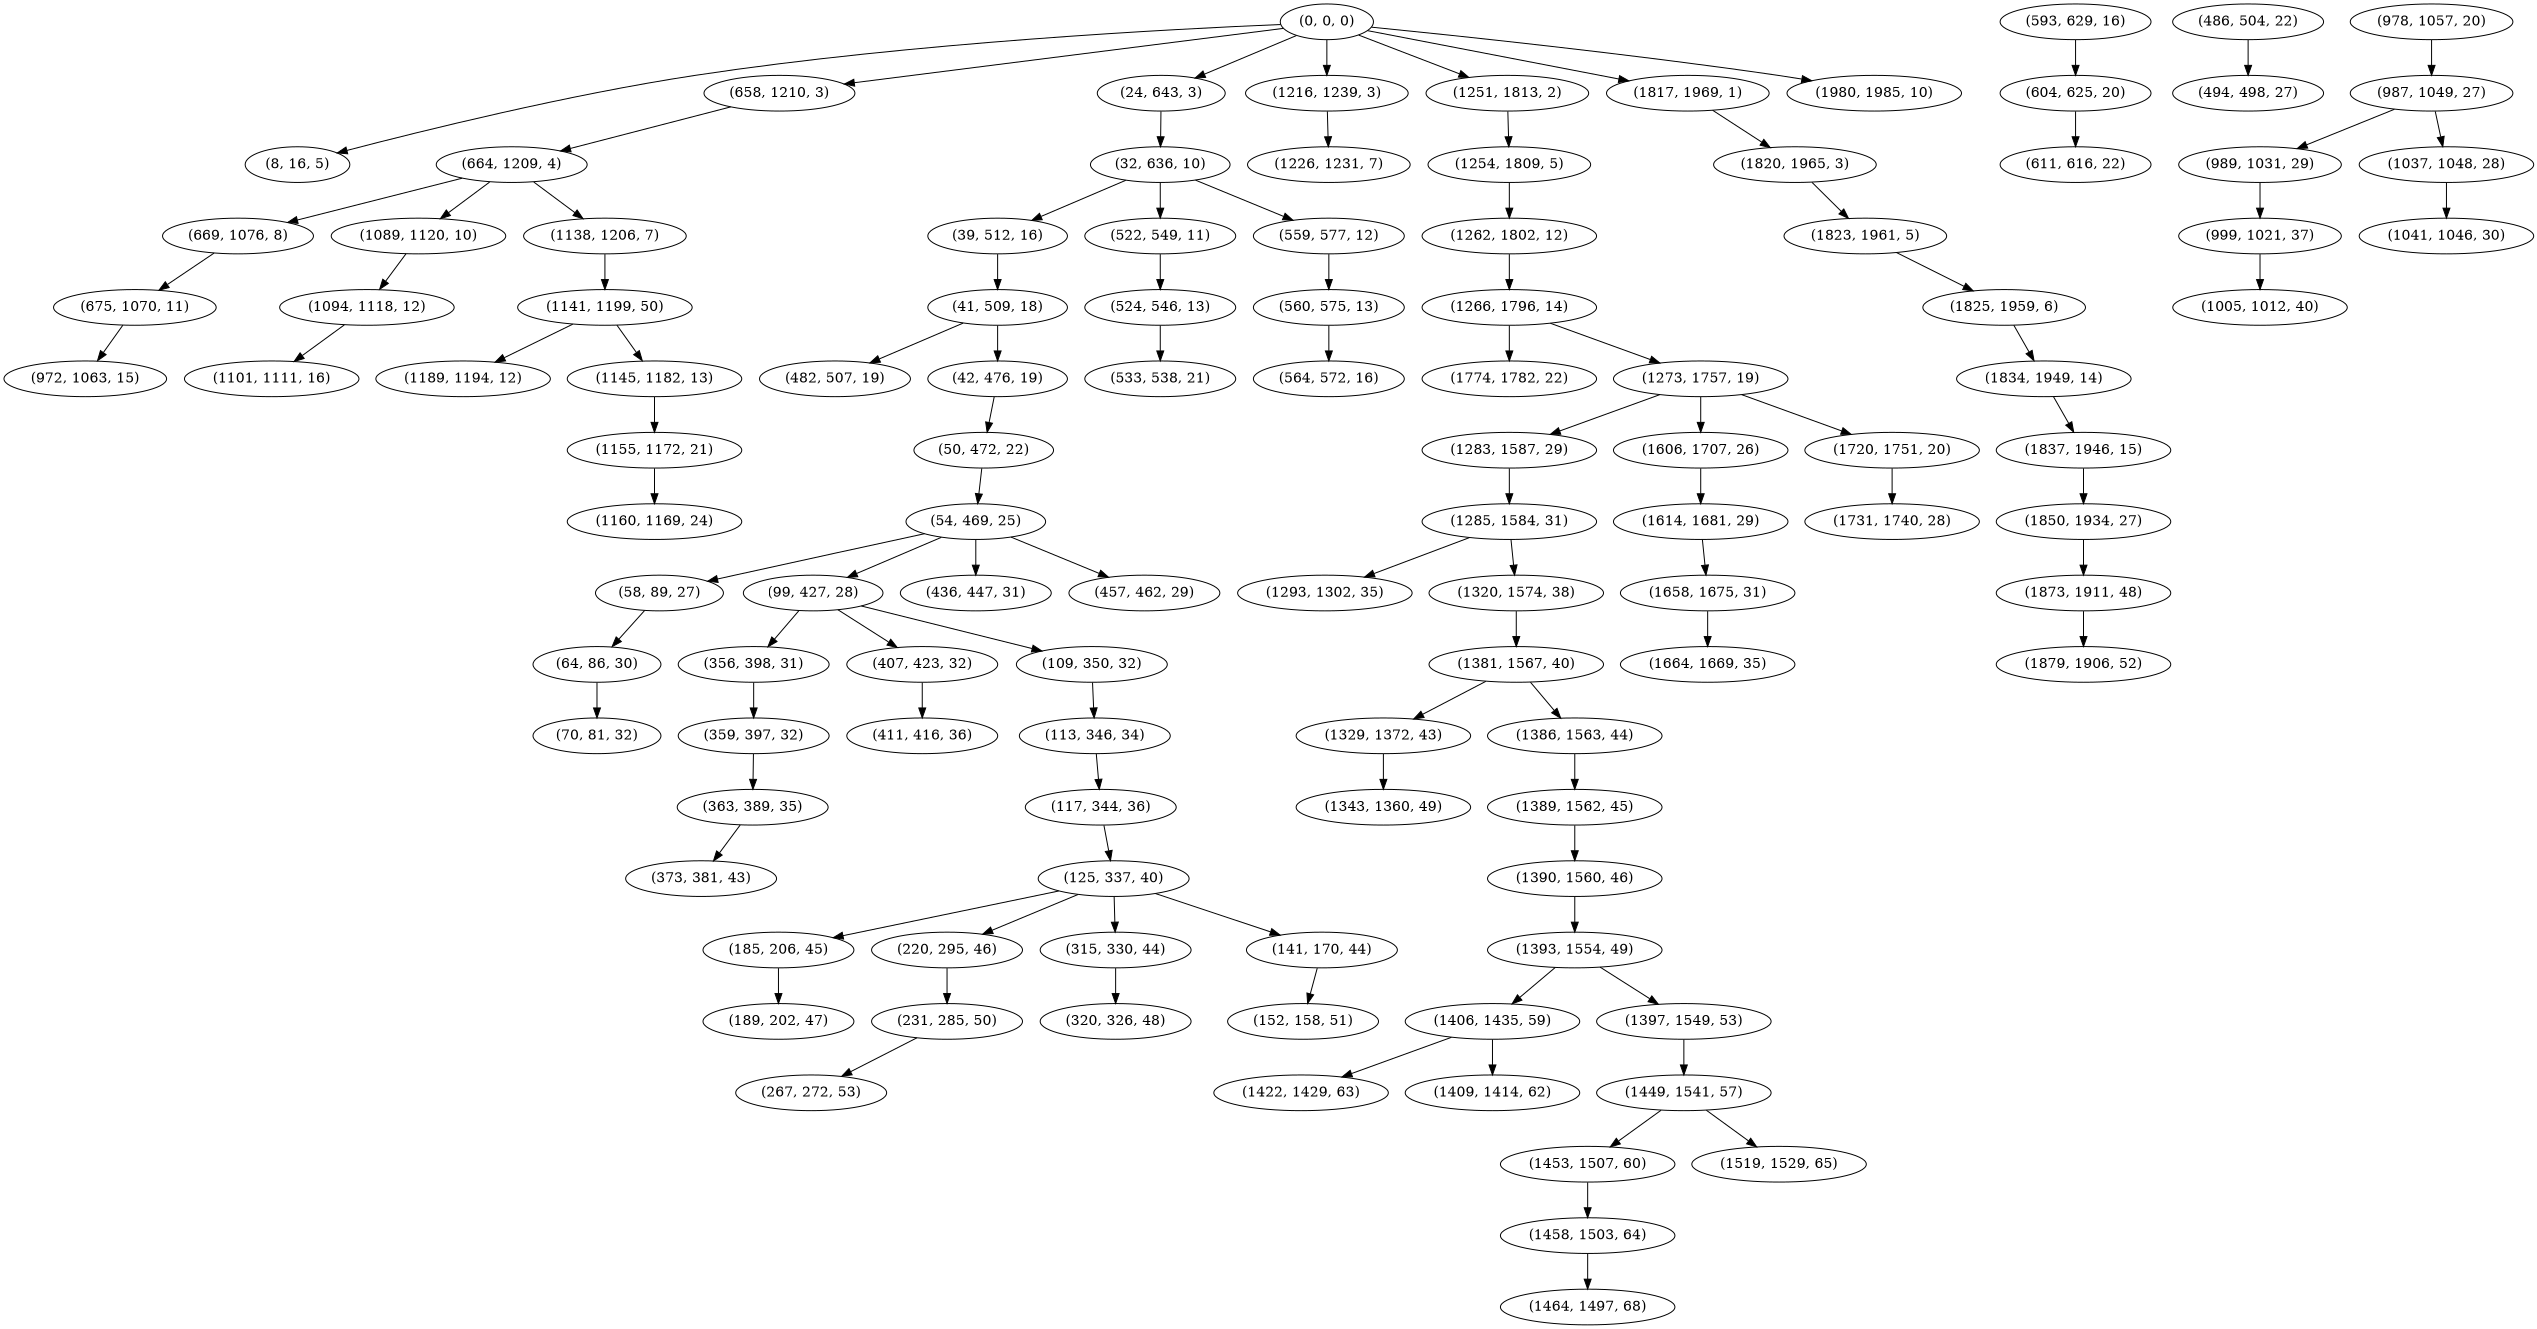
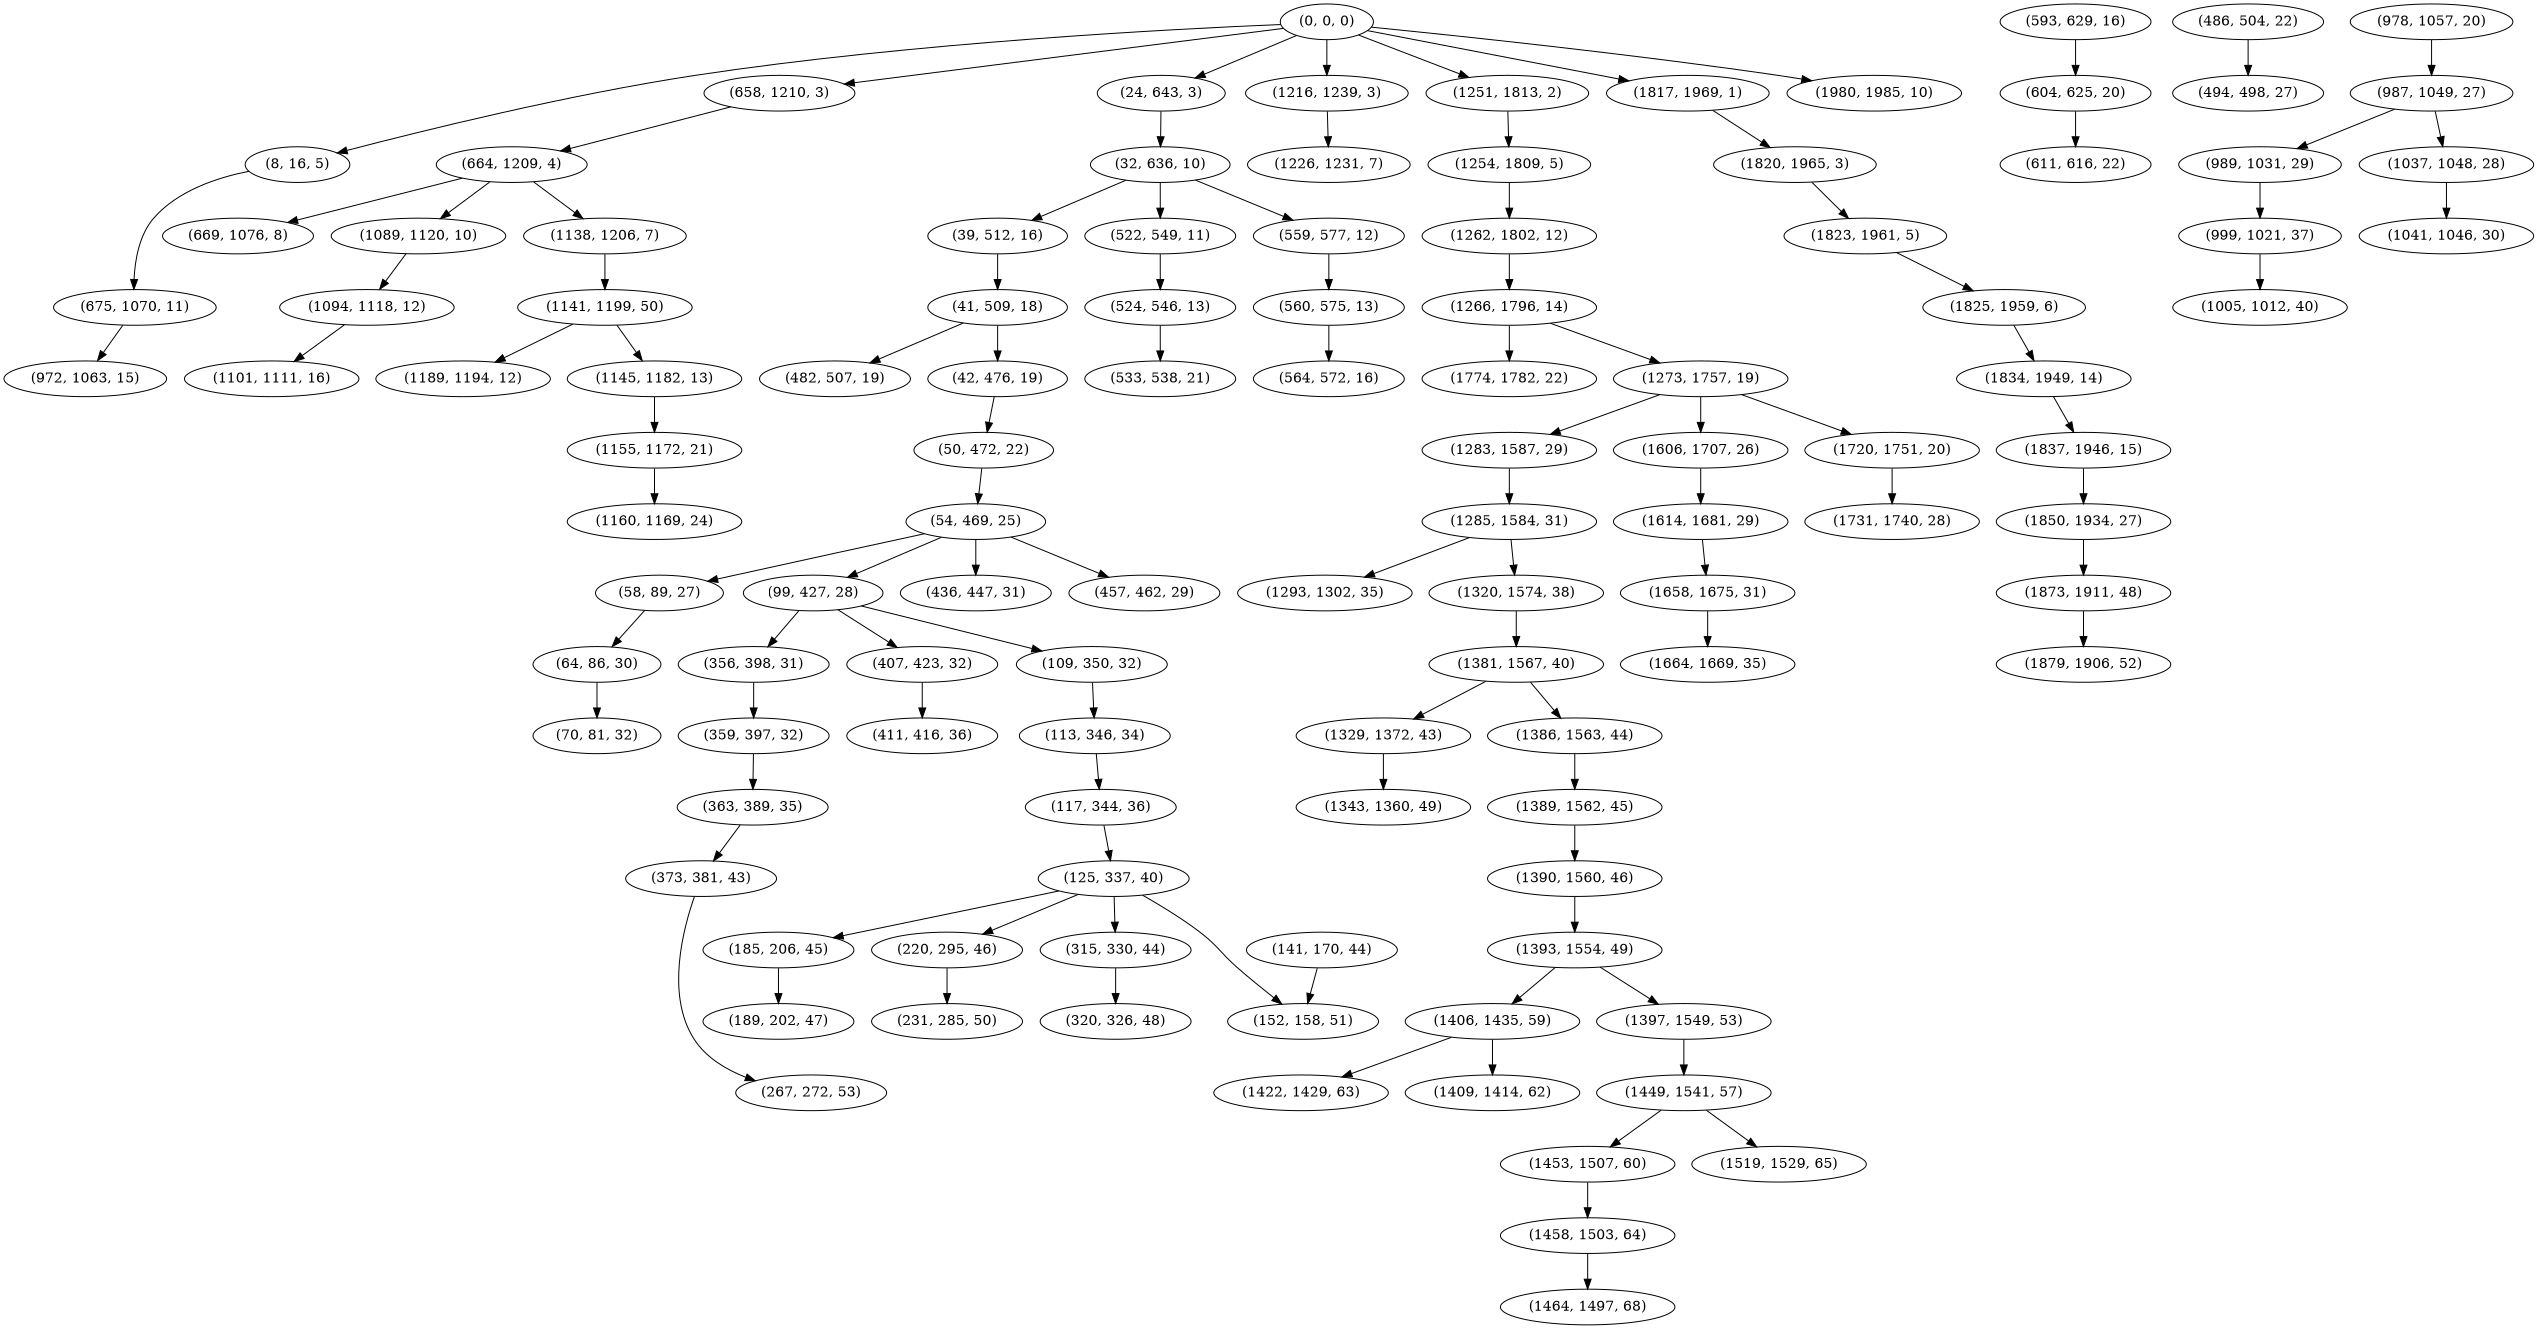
(191, 269) -> (169, 204)
(1213, 913) -> (1212, 942)
(884, 1055) -> (680, 1001)
